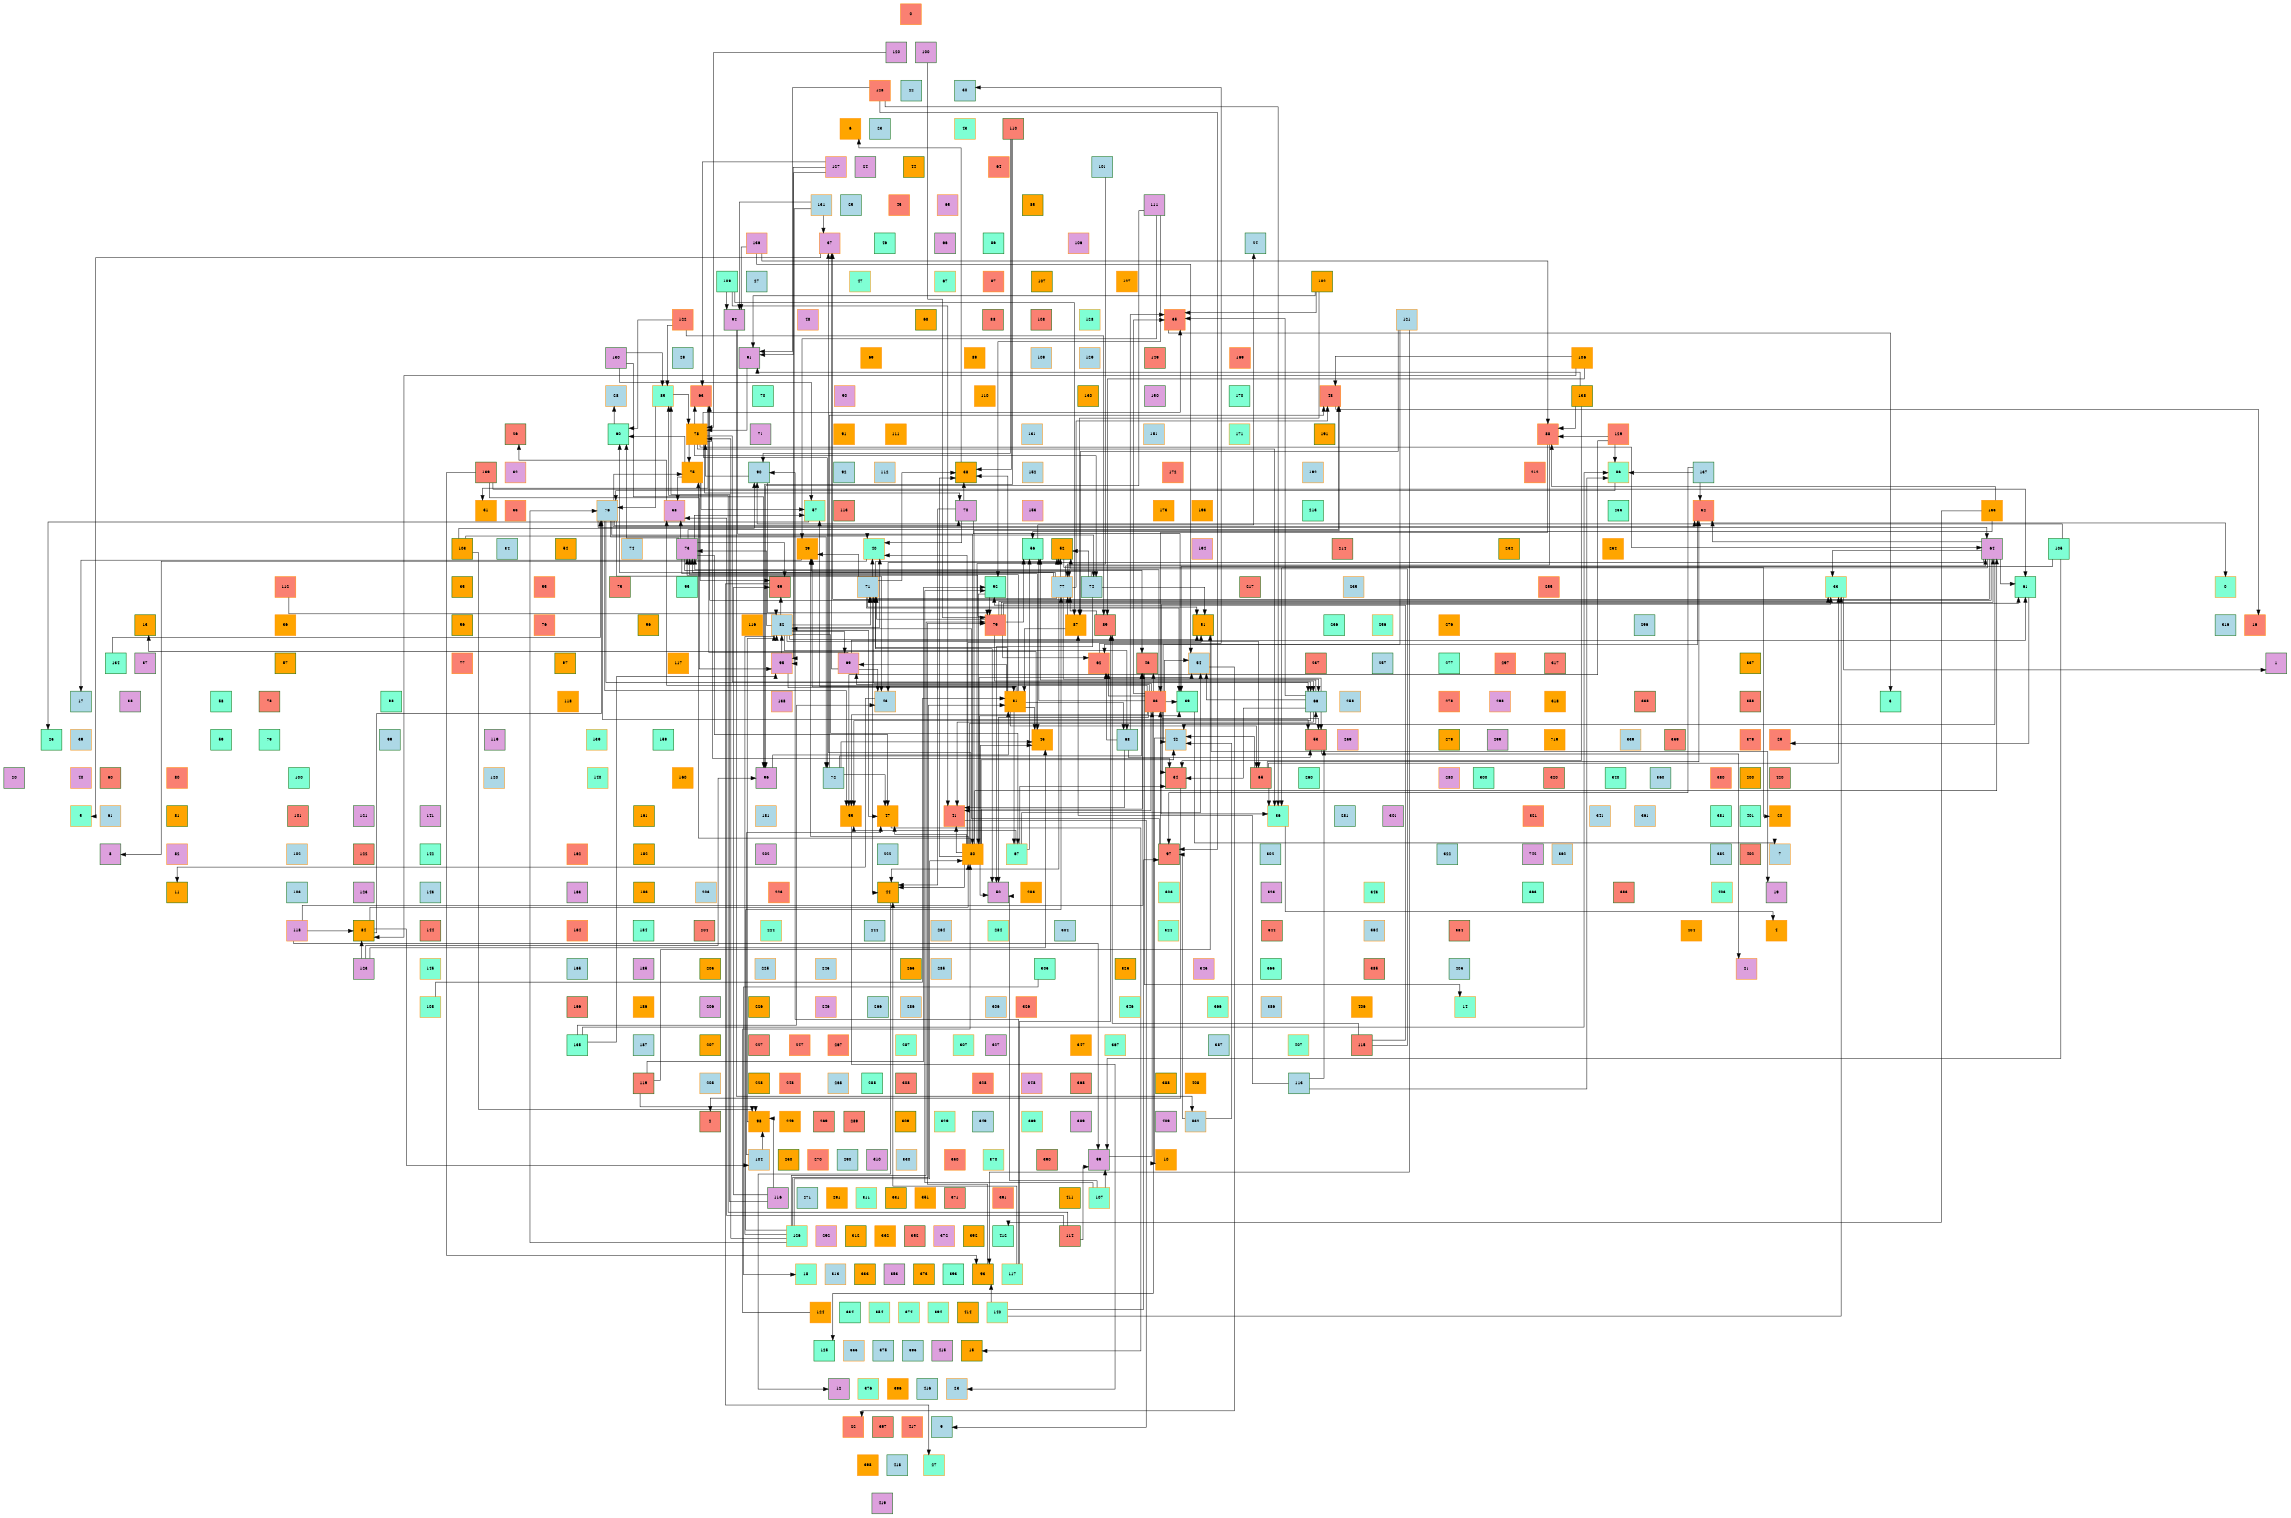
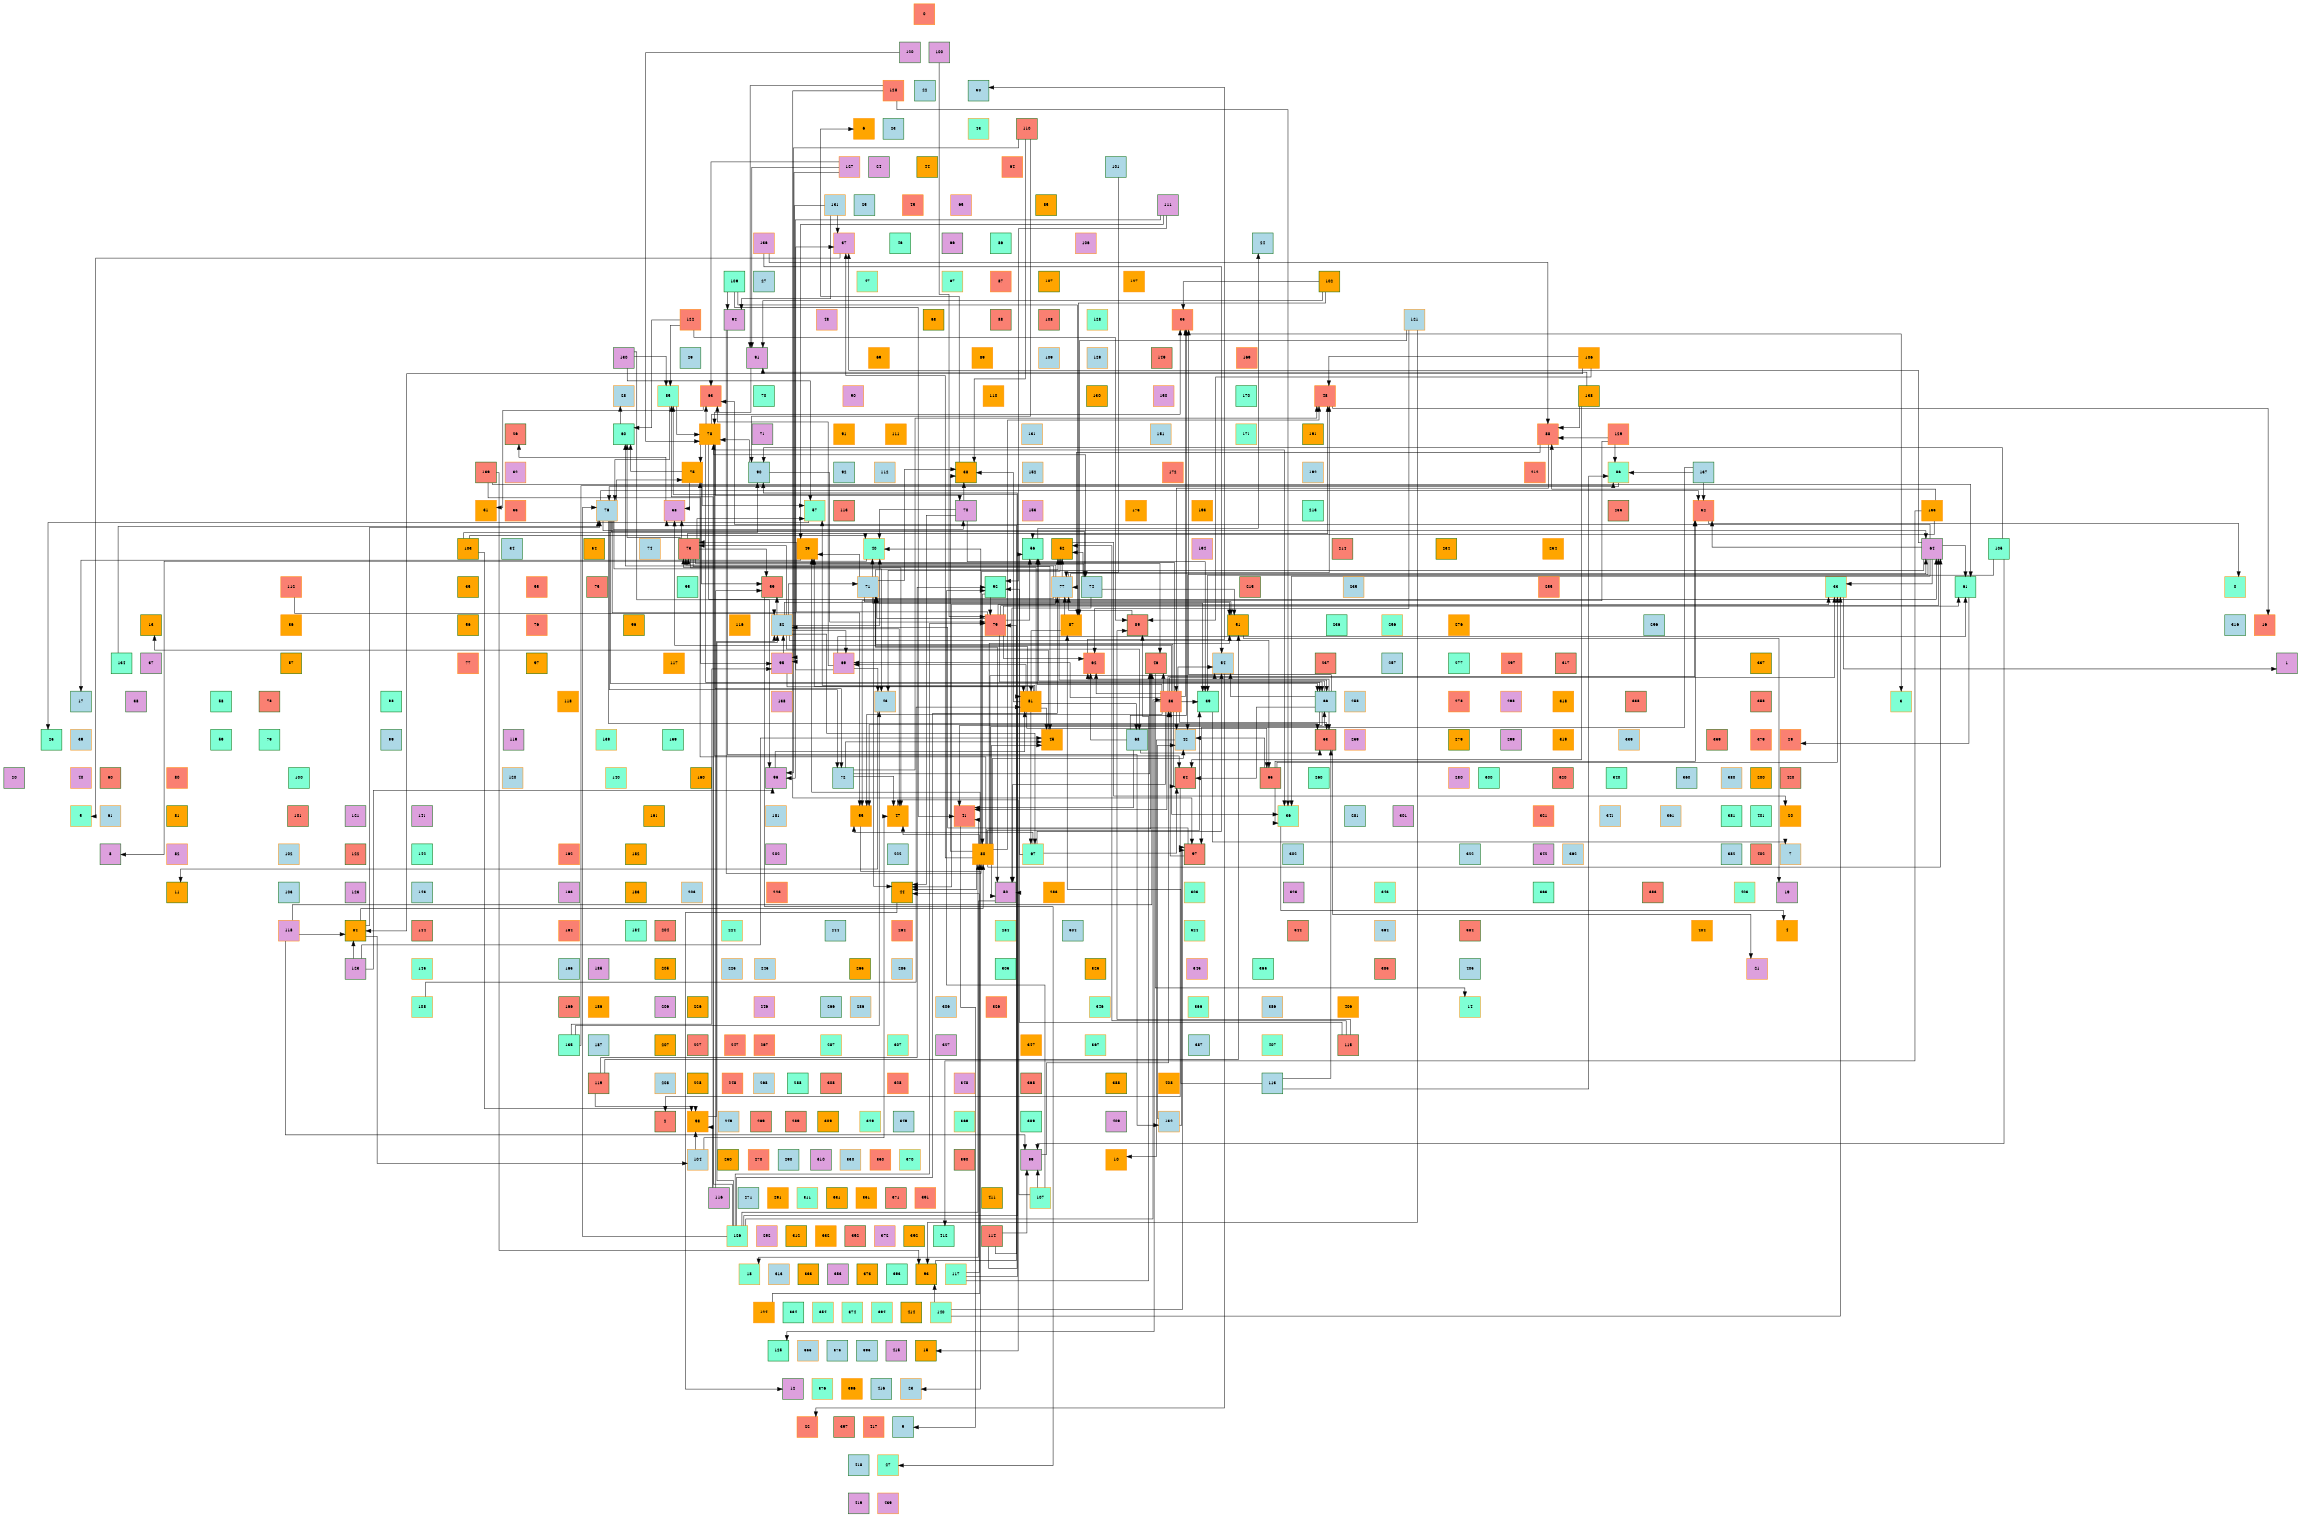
(741, 273) -> none
(1155, 396) -> (1164, 396)
(1618, 511) -> (1618, 511)
(687, 549) -> (689, 549)
(1250, 587) -> (1250, 587)
(1891, 702) -> (1901, 702)
(1555, 740) -> (1563, 740)
(683, 778) -> (701, 778)
(1721, 778) -> (1732, 778)
(1533, 854) -> (1544, 854)
(941, 931) -> (902, 931)
(759, 987) -> (979, 1182)
(790, 1122) -> (729, 1122)
(1081, 1122) -> (1031, 1122)
(1196, 1122) -> (1169, 1122)
none -> (1137, 1219)
(868, 1465) -> none
none -> (888, 1503)
